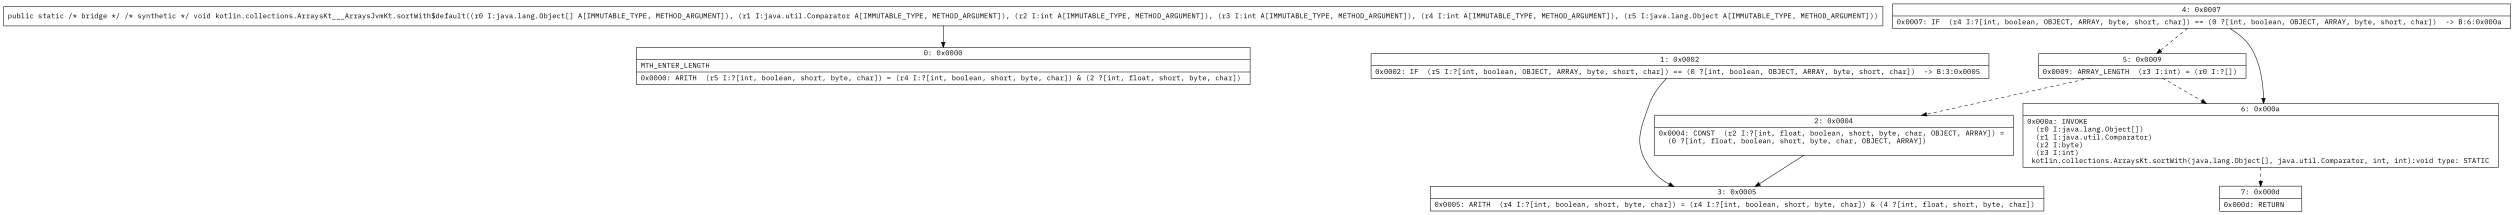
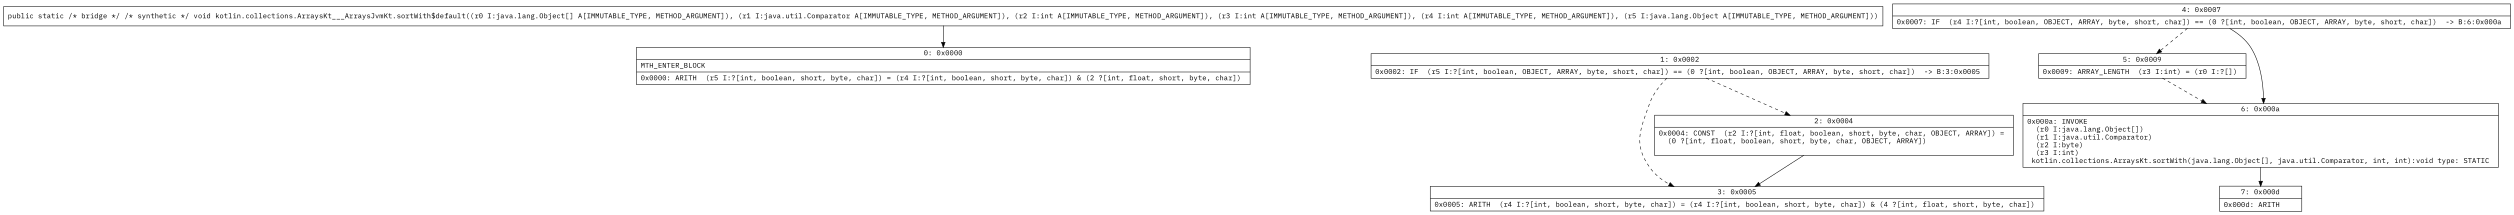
(675, 65) -> (673, 65)
(2008, 96) -> (1746, 96)
(1640, 133) -> (1640, 133)
(2261, 174) -> (2261, 174)
(2261, 205) -> (2259, 205)
